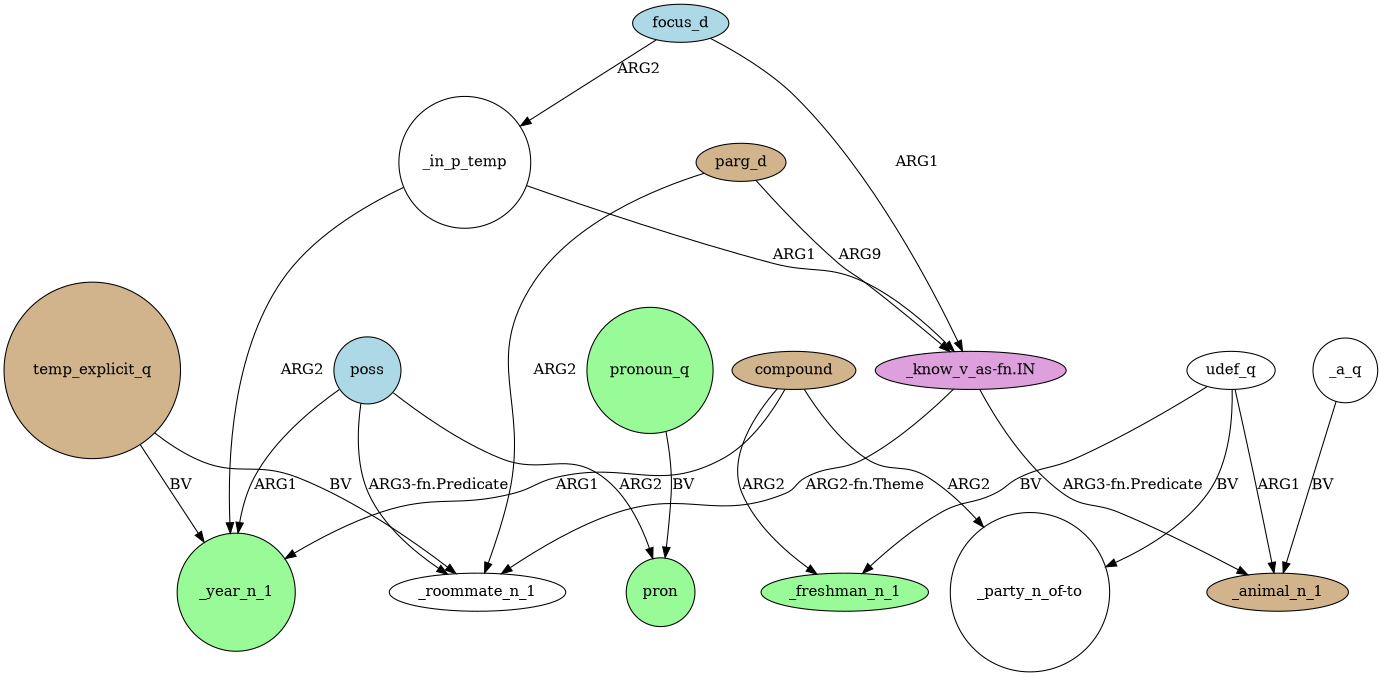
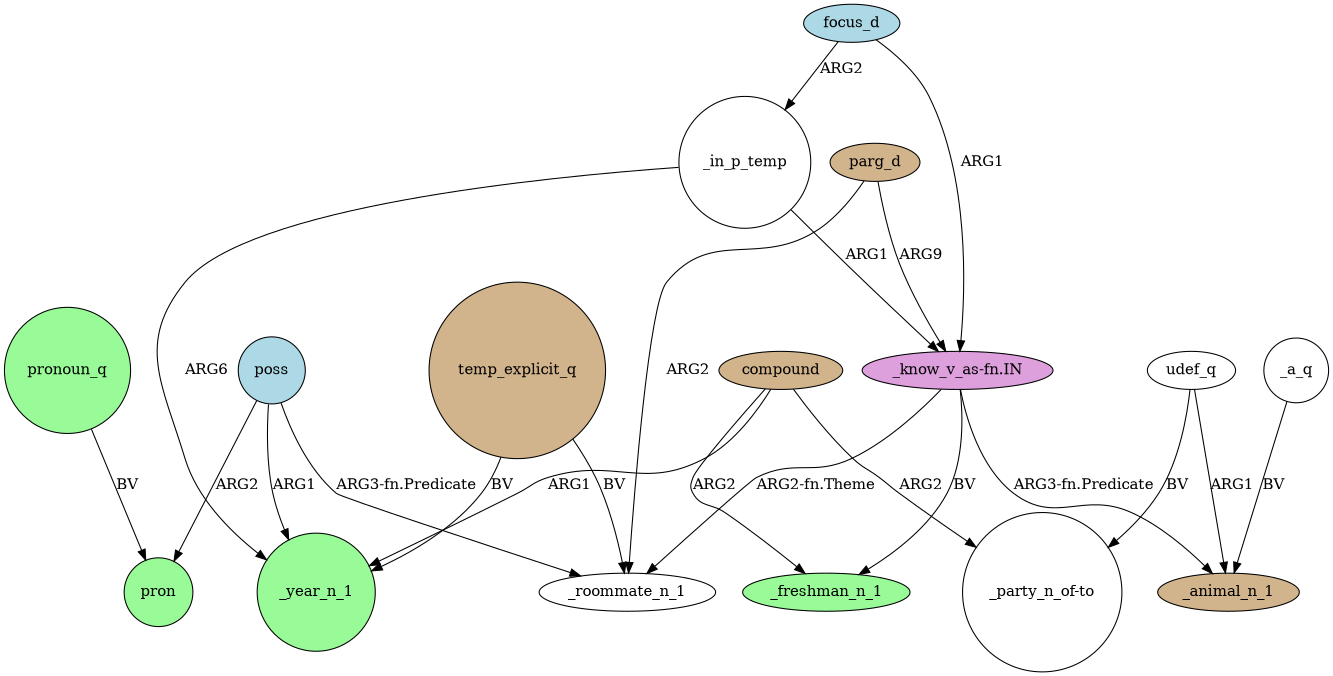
(302, 370) -> (207, 370)
(1044, 468) -> (946, 495)
